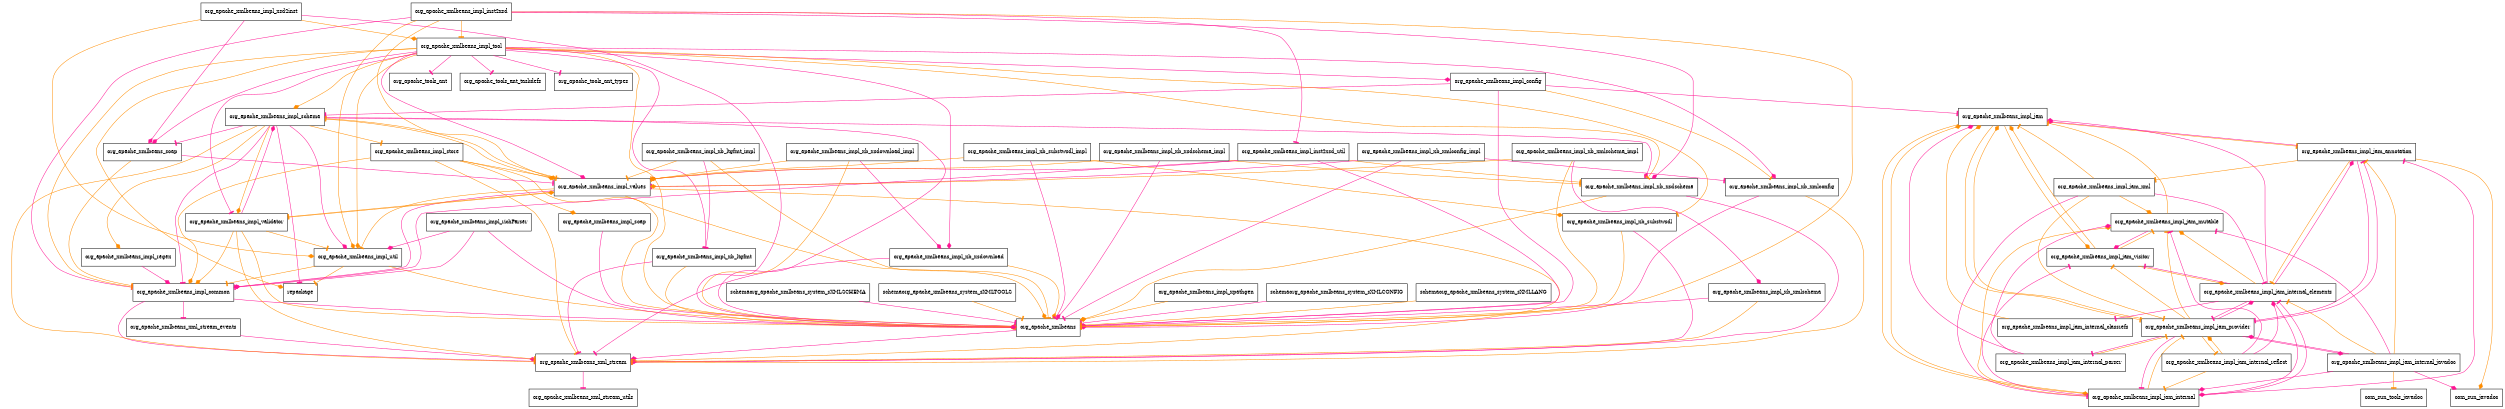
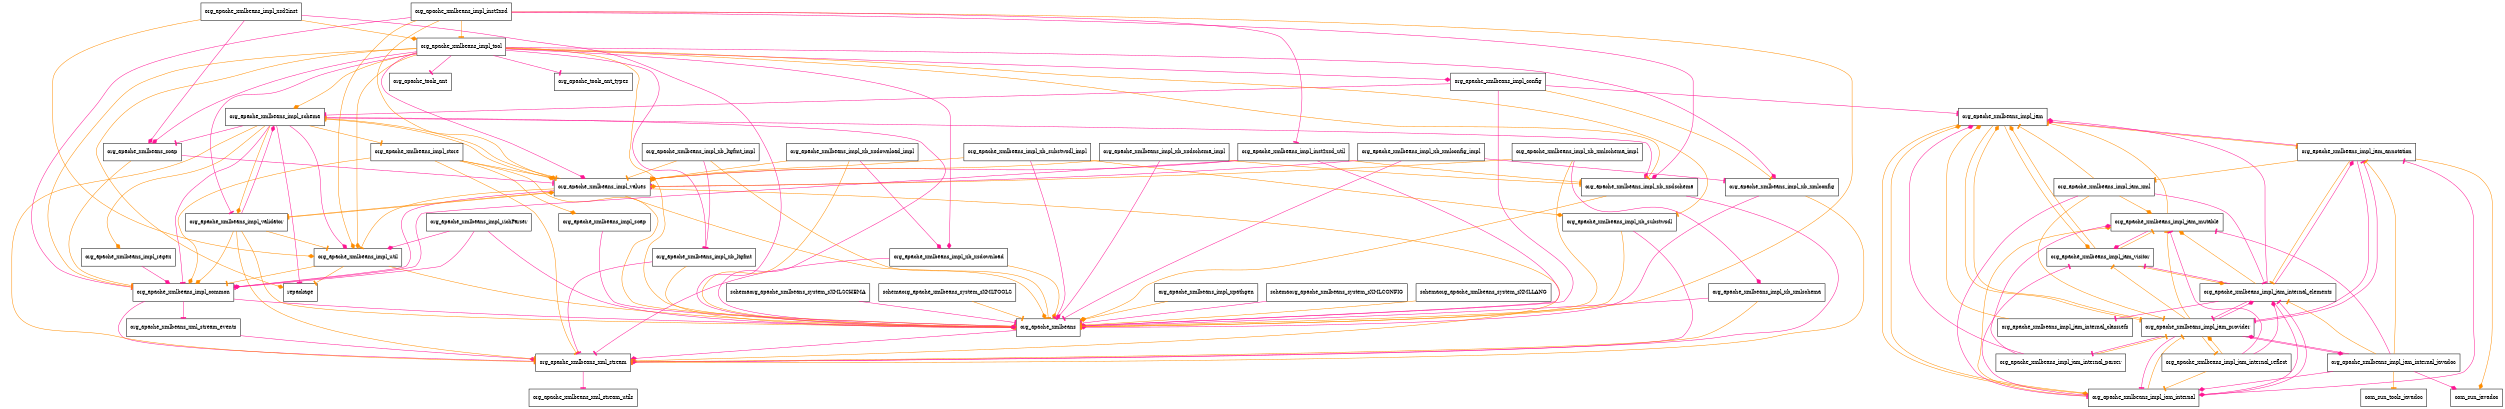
(503, 82) -> none
